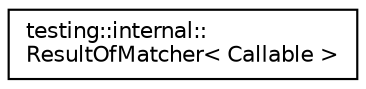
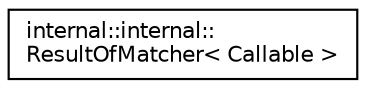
(183, 44) -> (183, 44)
